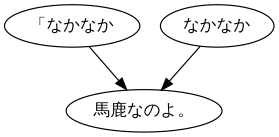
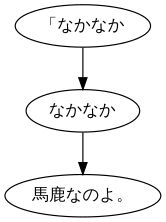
(104, 64) -> (83, 63)
